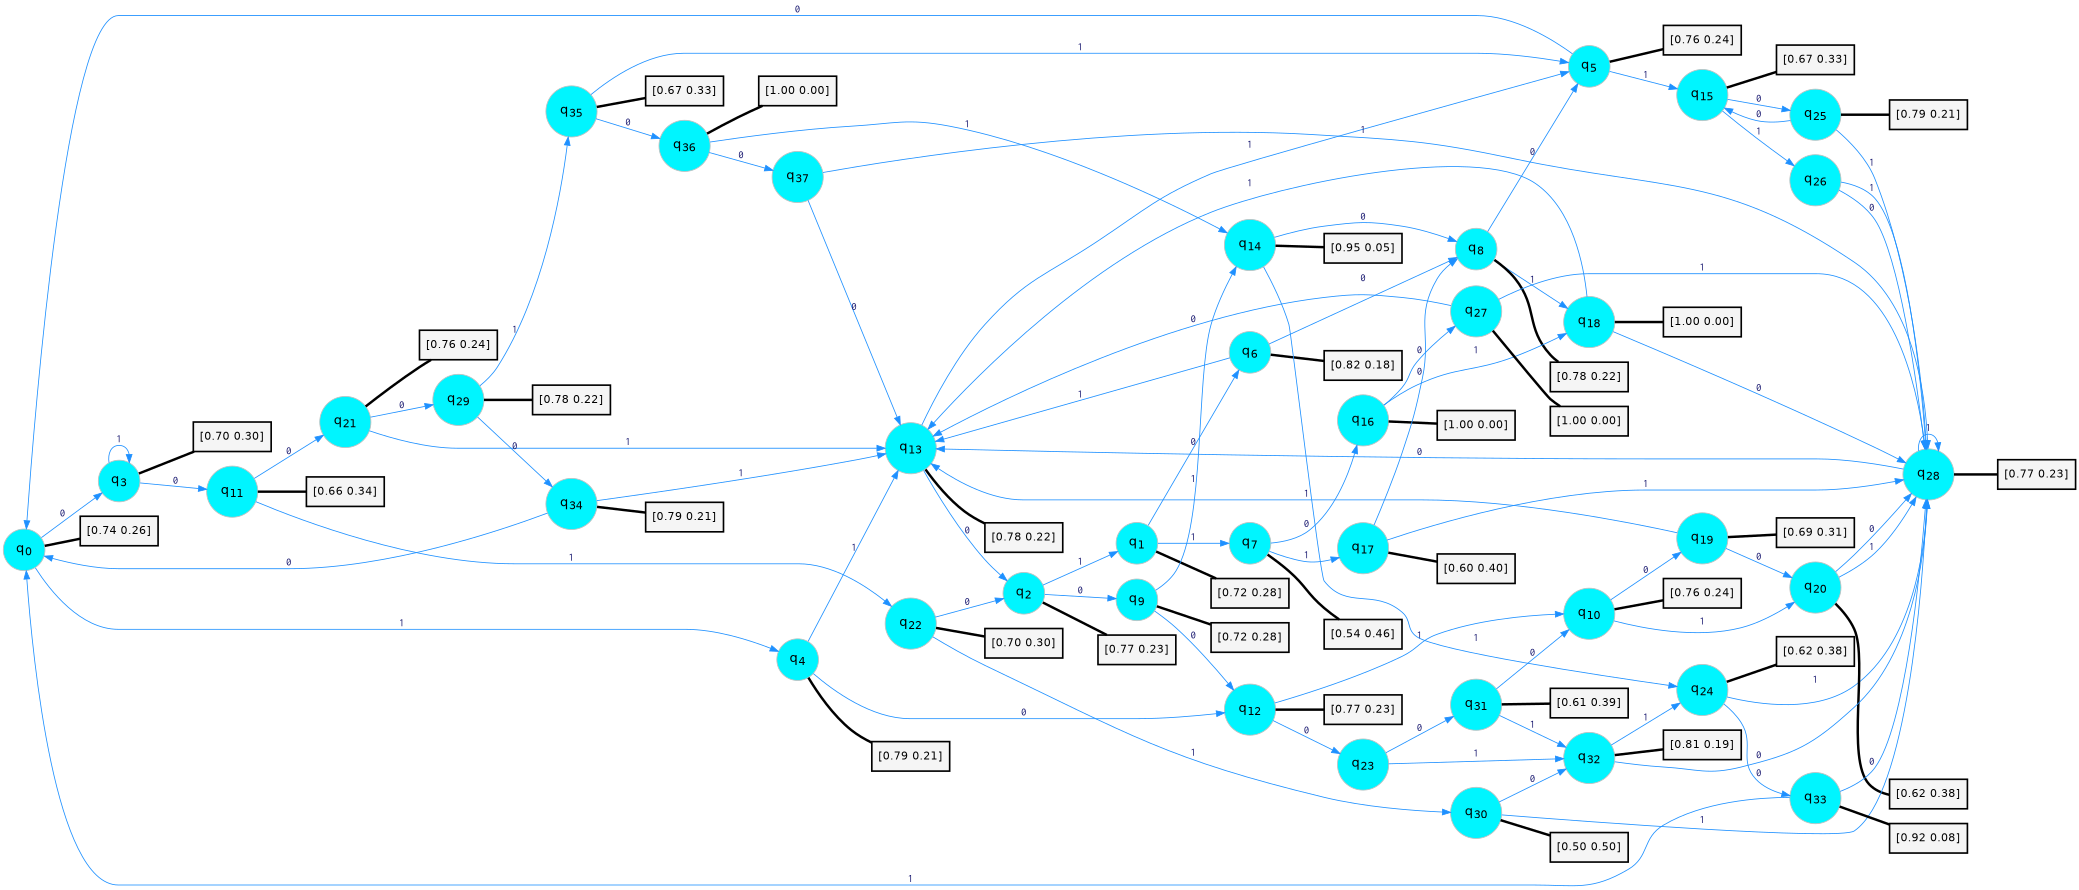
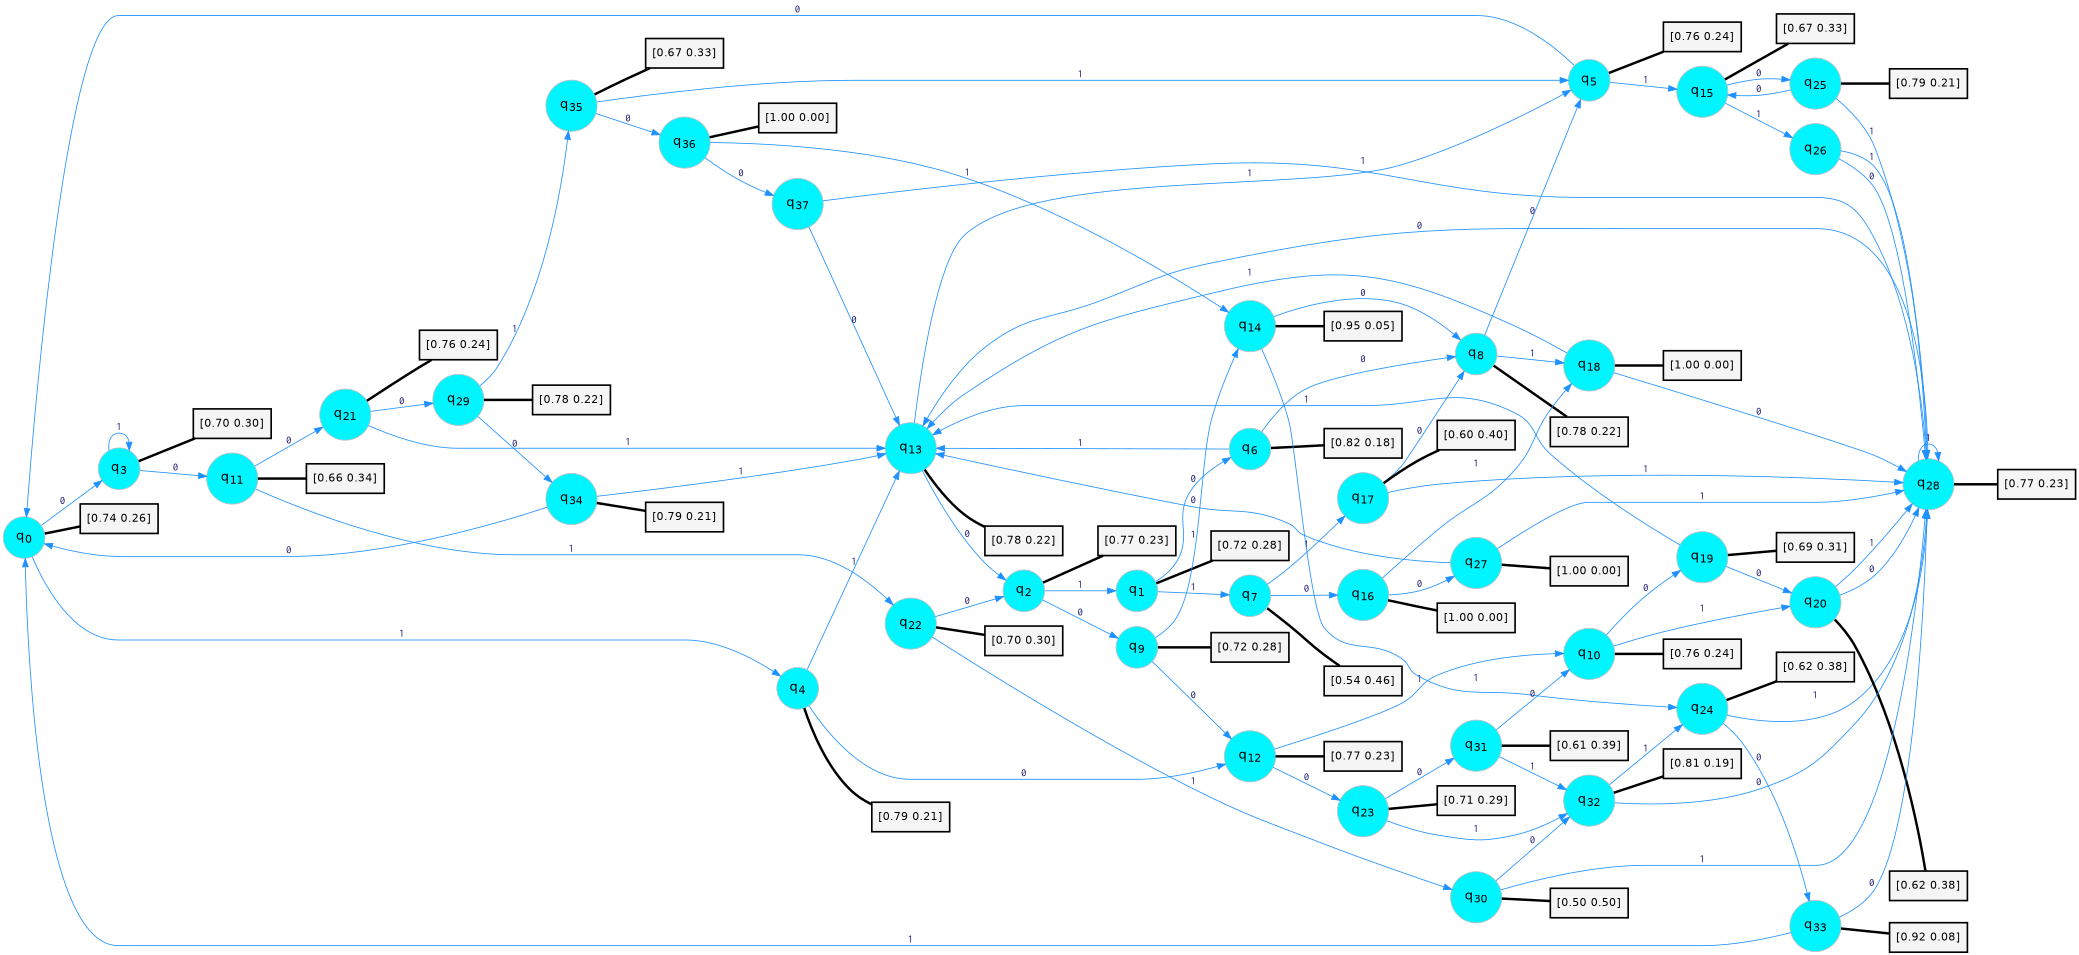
none -> (1476, 801)
